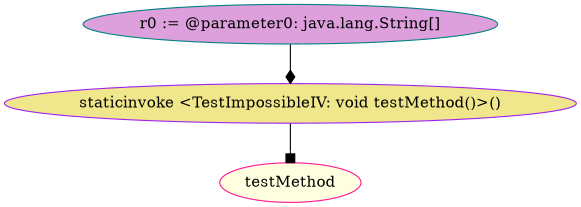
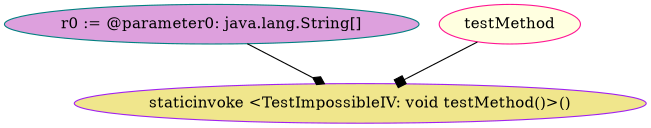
(290, 138) -> (442, 60)
